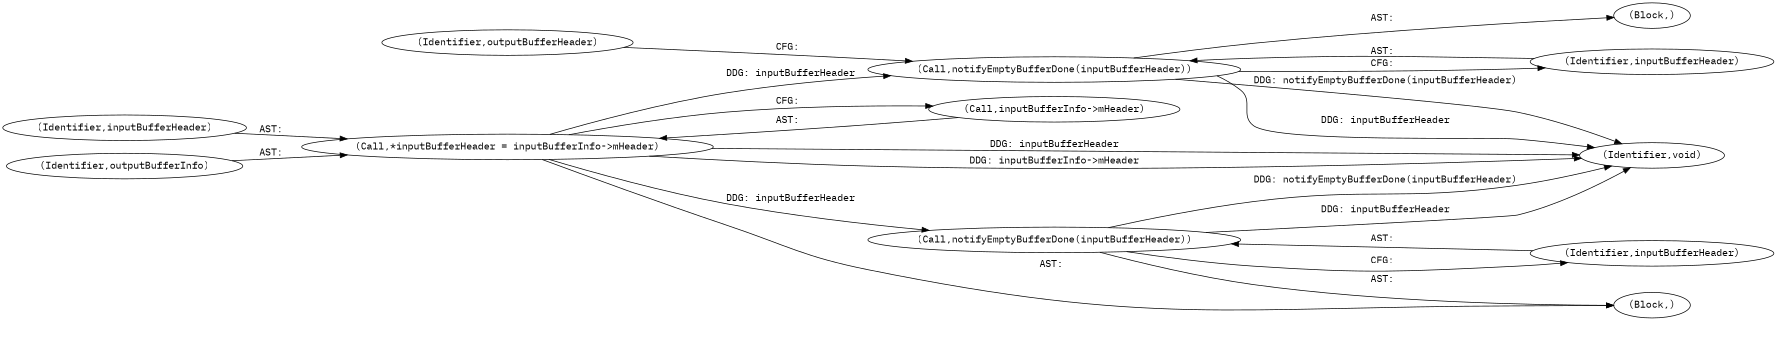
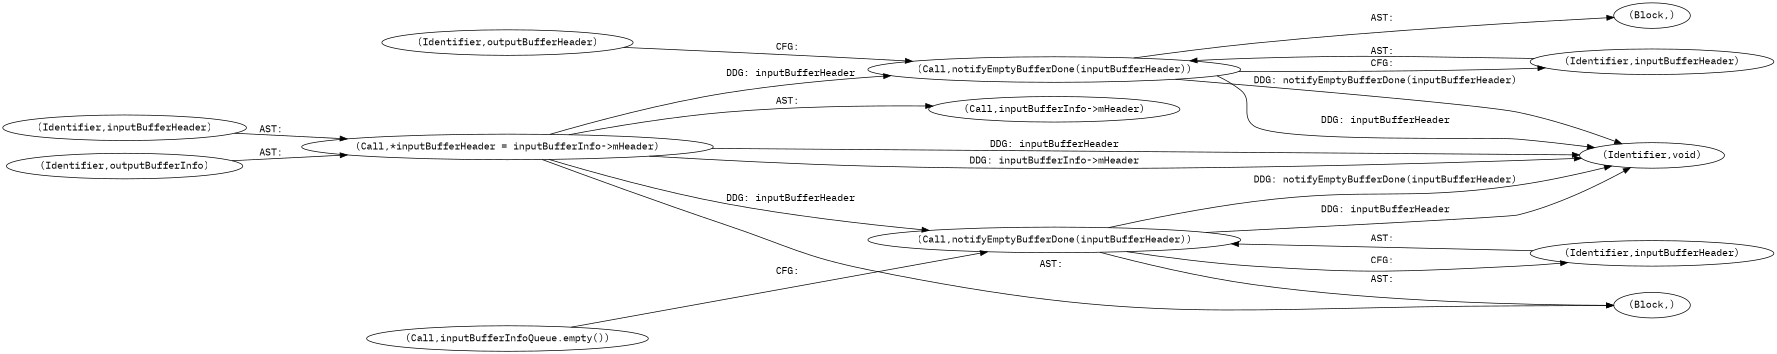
(791, 101) -> (791, 101)
(813, 129) -> none
none -> (507, 339)
